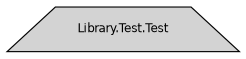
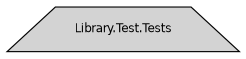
(123, 29) -> (123, 29)
